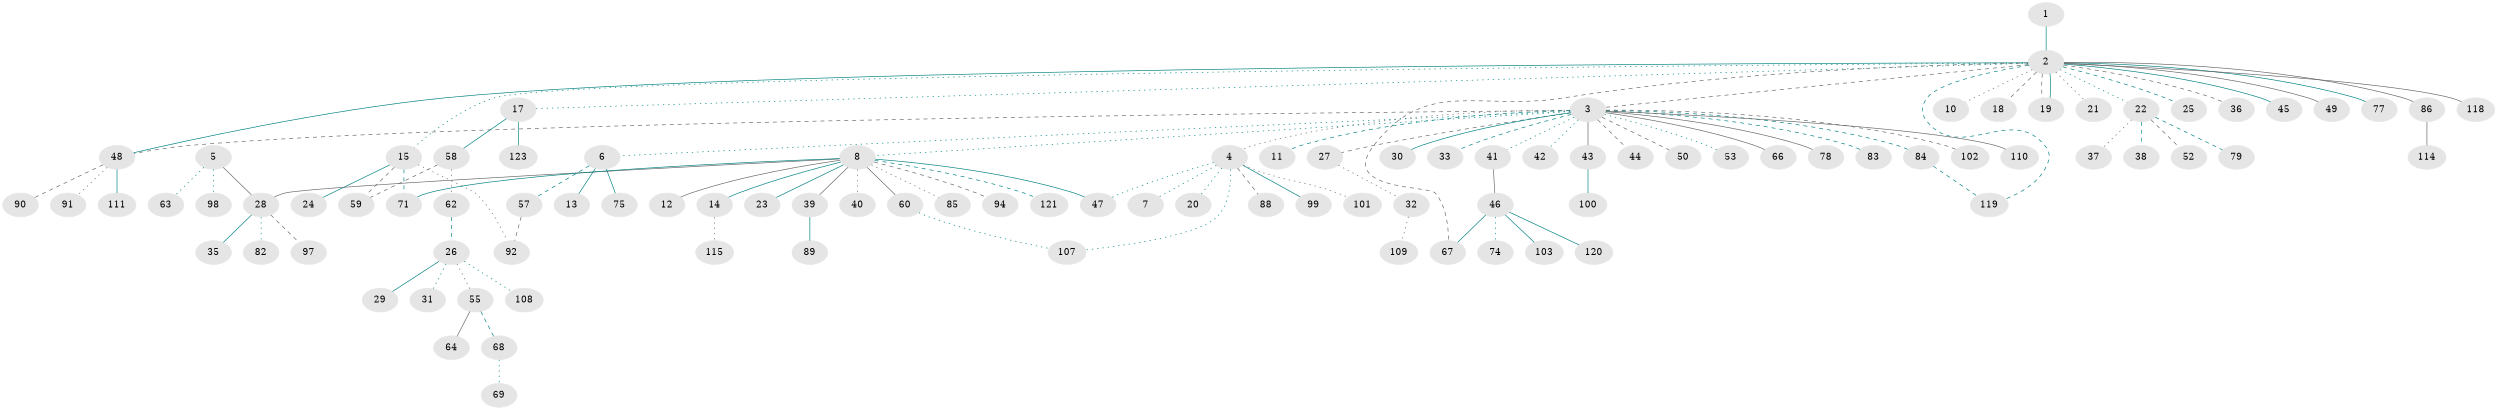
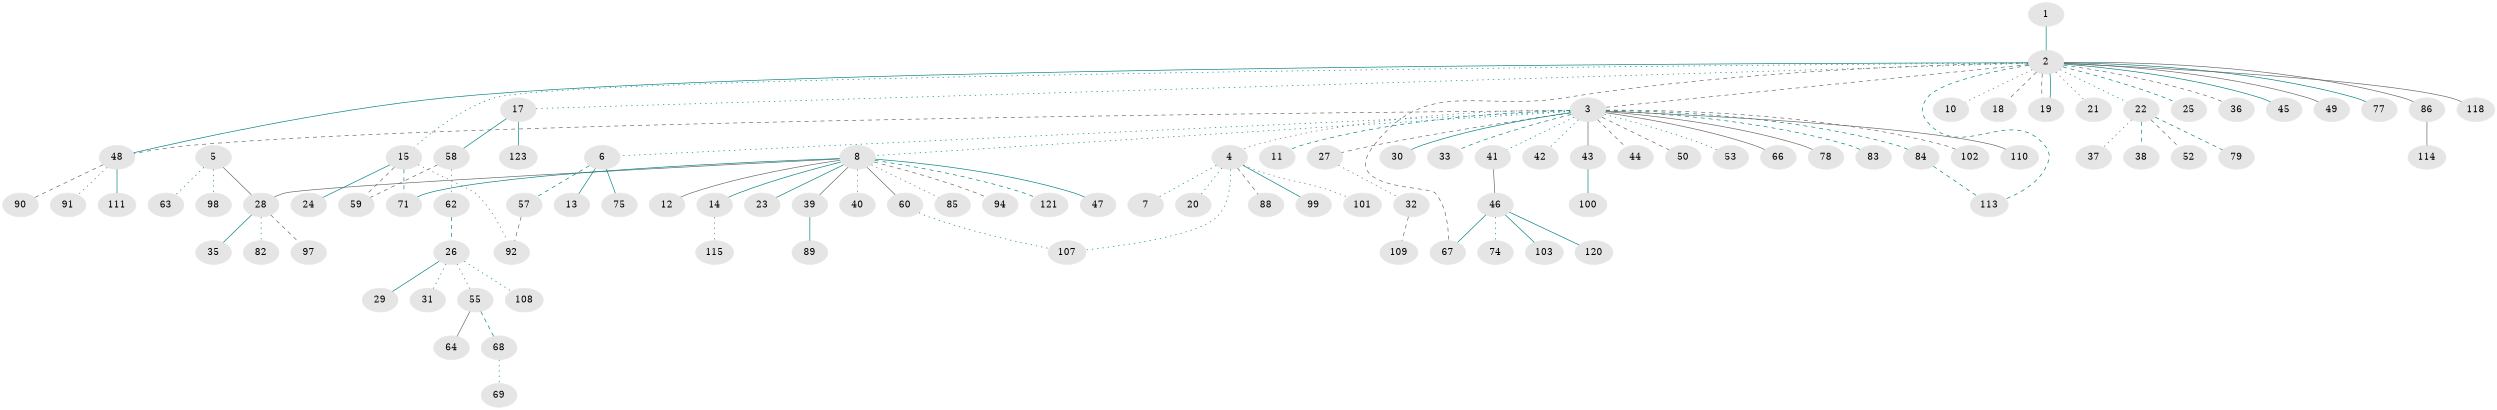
(1162, 178) -> none
(1989, 205) -> (1989, 205)
(1405, 229) -> (1405, 229)
